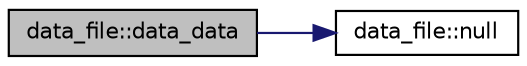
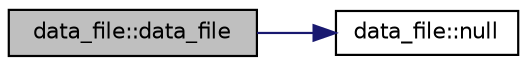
(133, 33) -> (133, 33)
